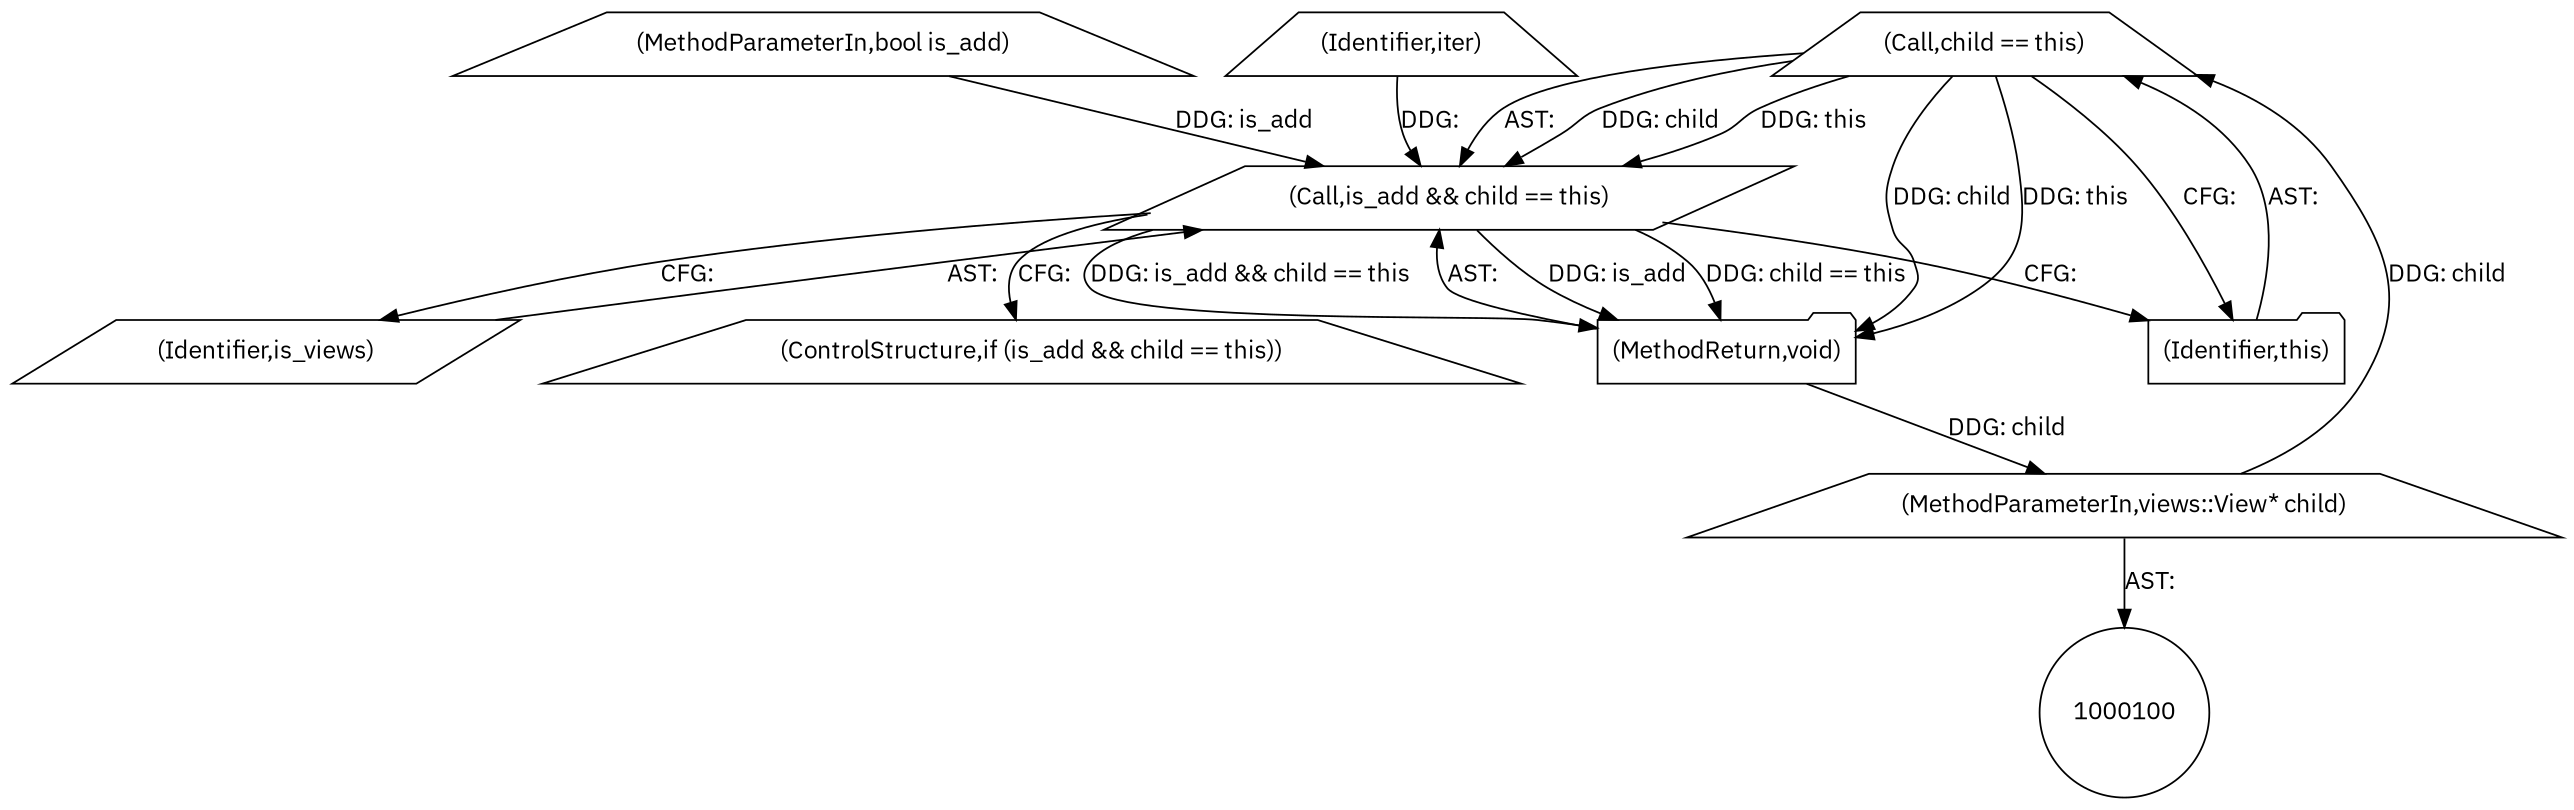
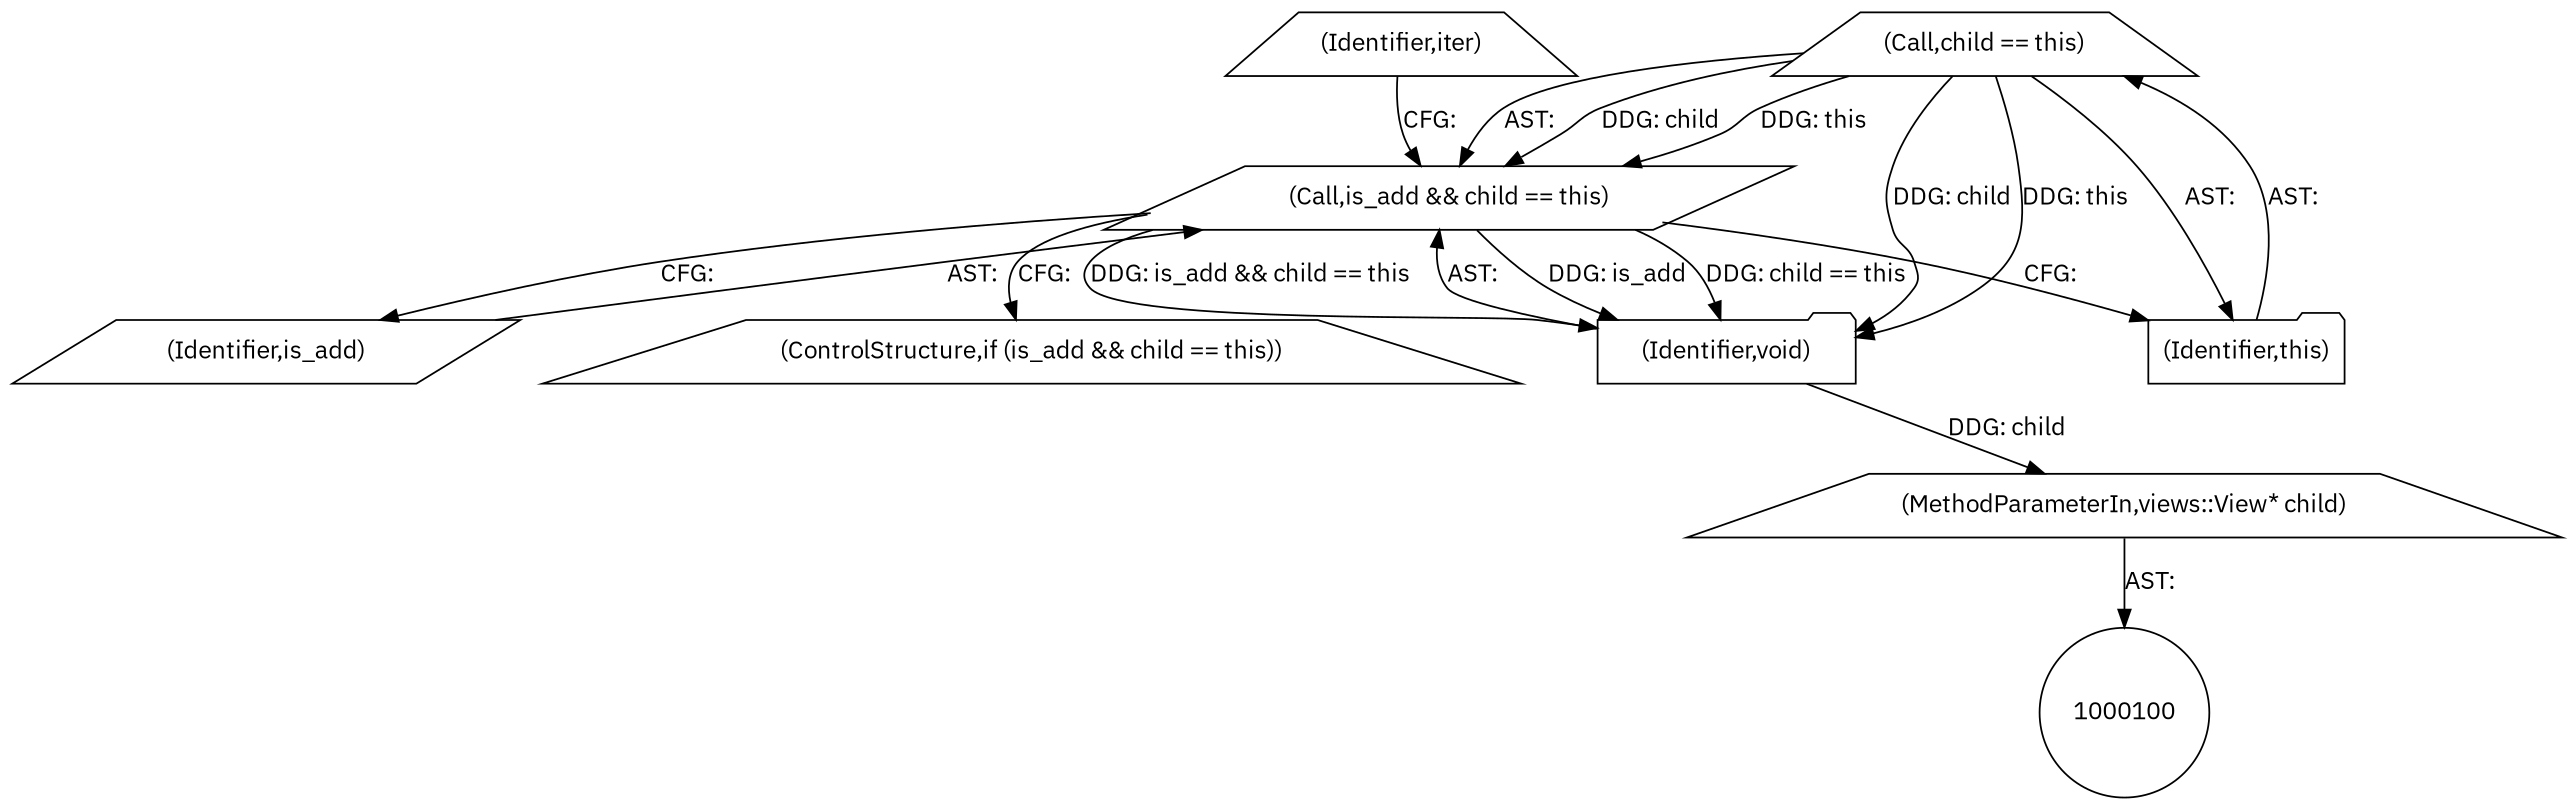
(823, 44) -> none
(1433, 121) -> (1433, 121)
(2213, 198) -> (2213, 198)
(2387, 273) -> none
(266, 352) -> (266, 352)
(1727, 352) -> (1727, 352)
